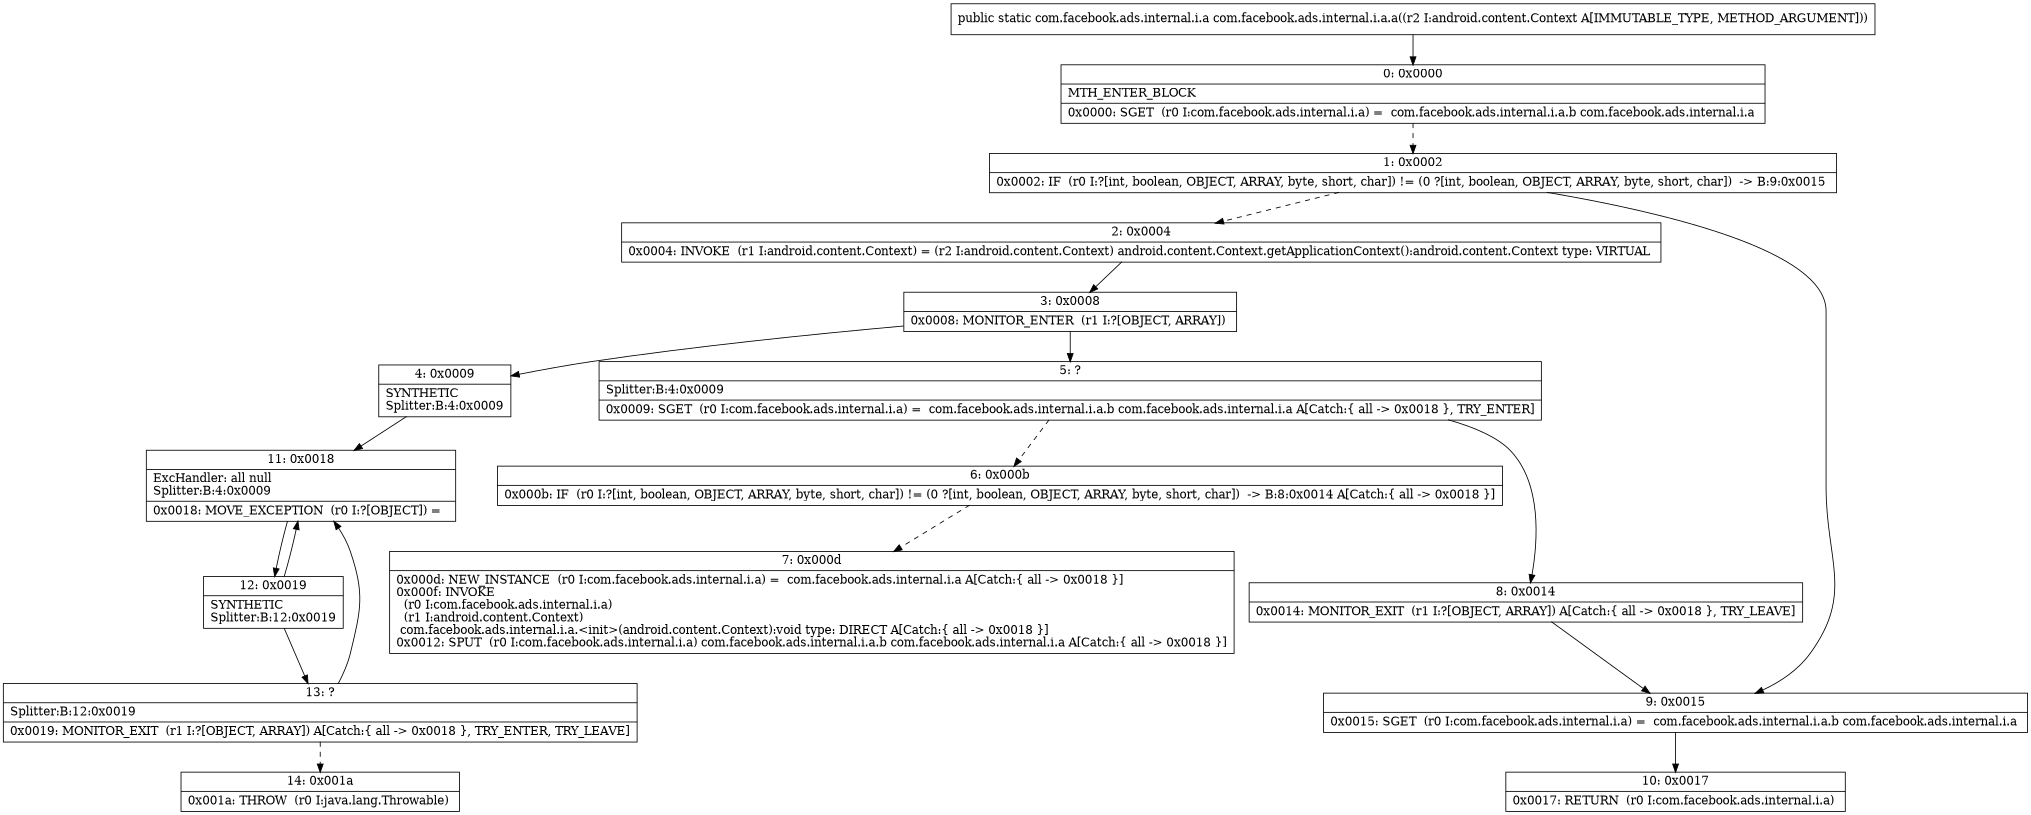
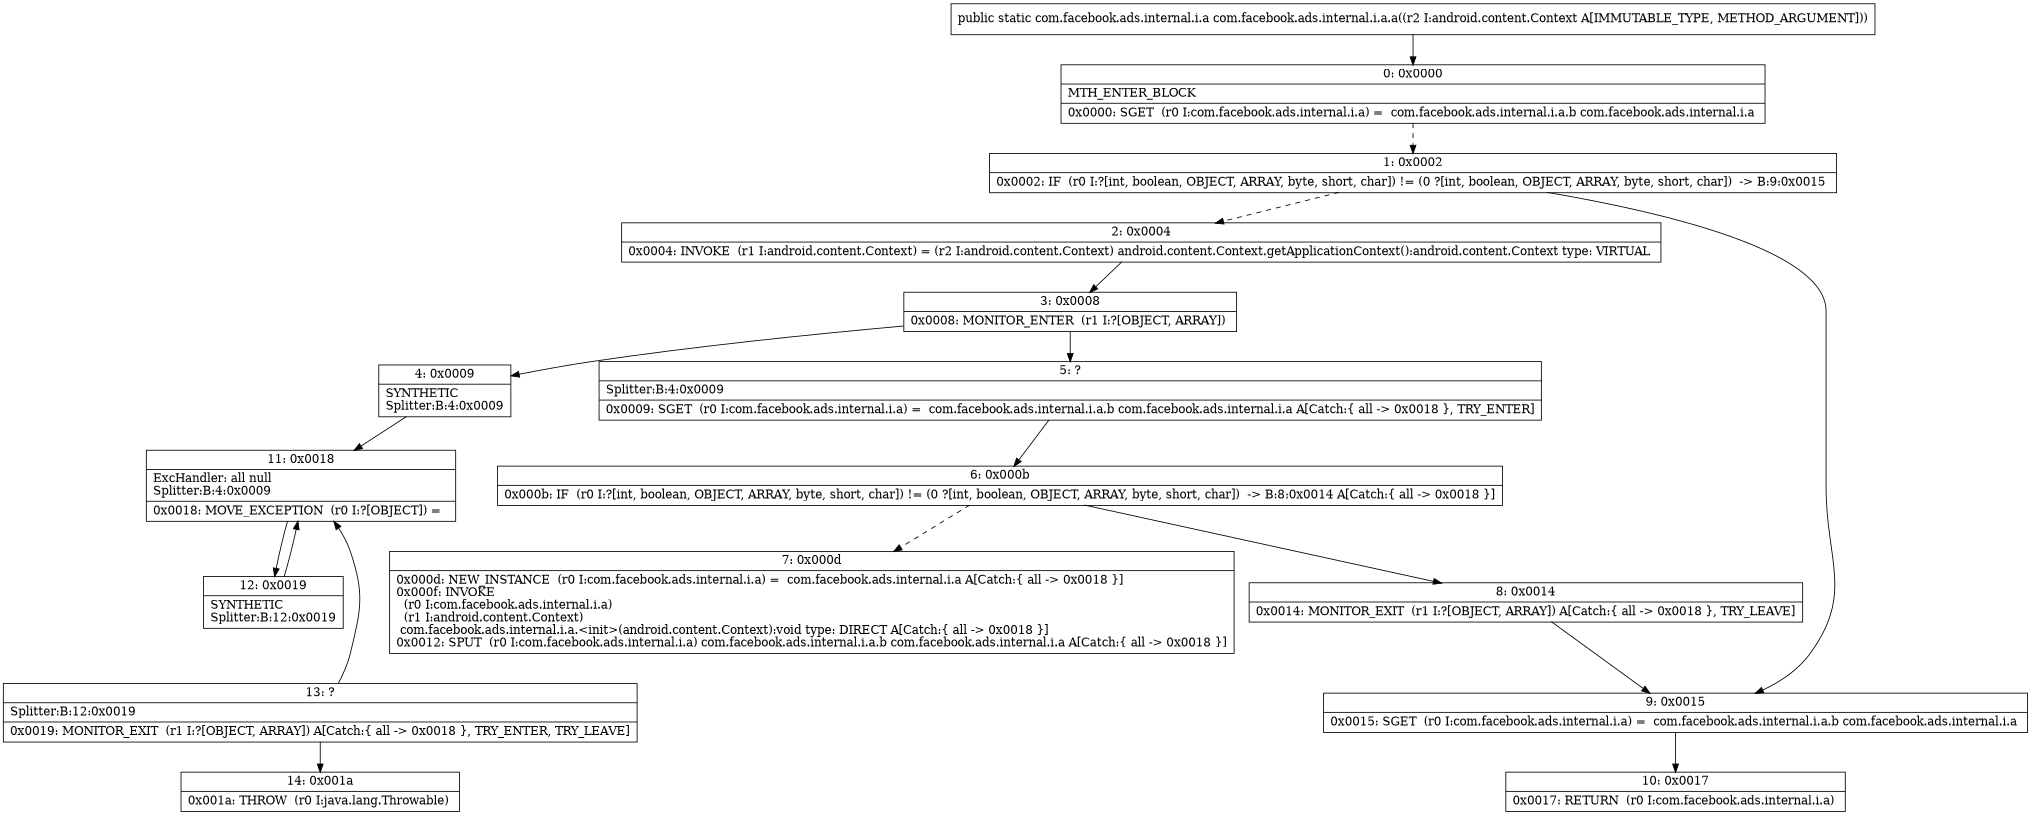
(1034, 440) -> (1034, 440)
(1526, 476) -> (1259, 543)
(294, 652) -> none
(320, 753) -> (320, 753)
